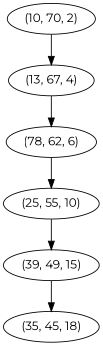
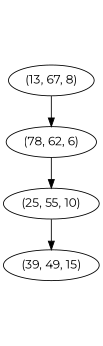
(51, 19) -> none
(51, 80) -> (51, 80)
(51, 327) -> none
